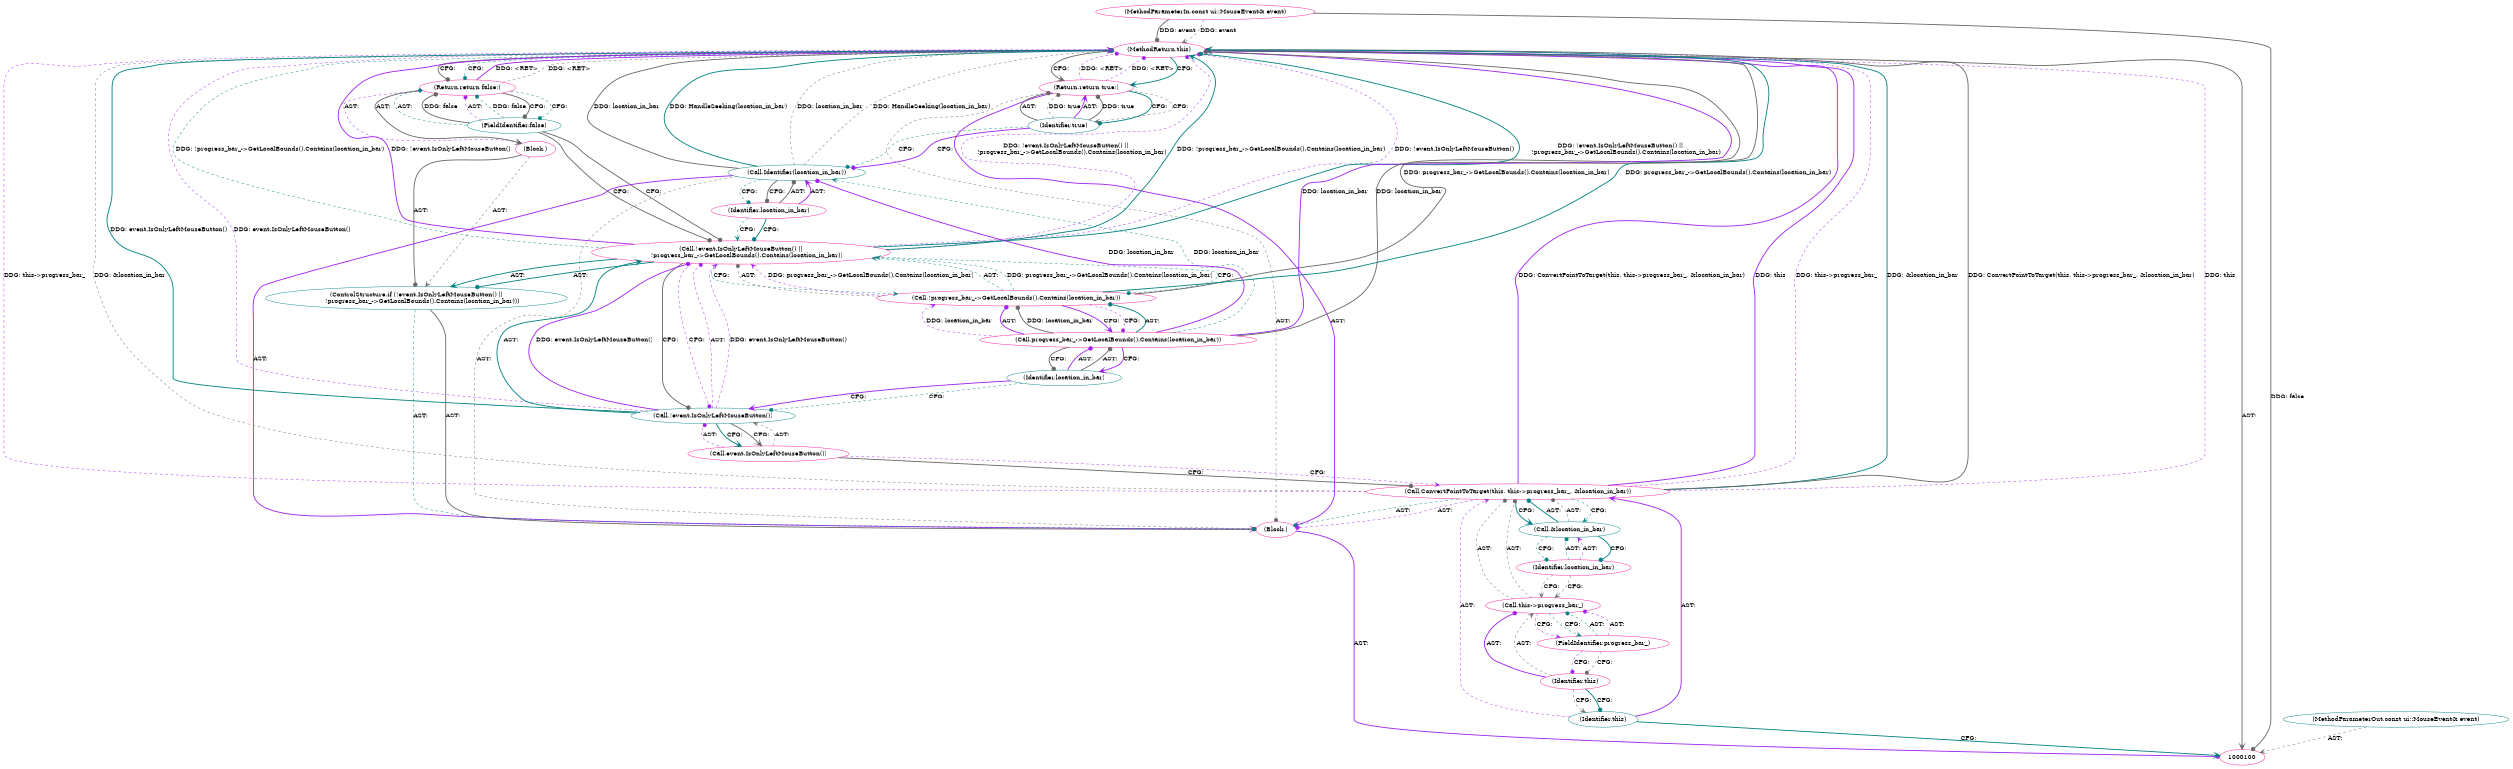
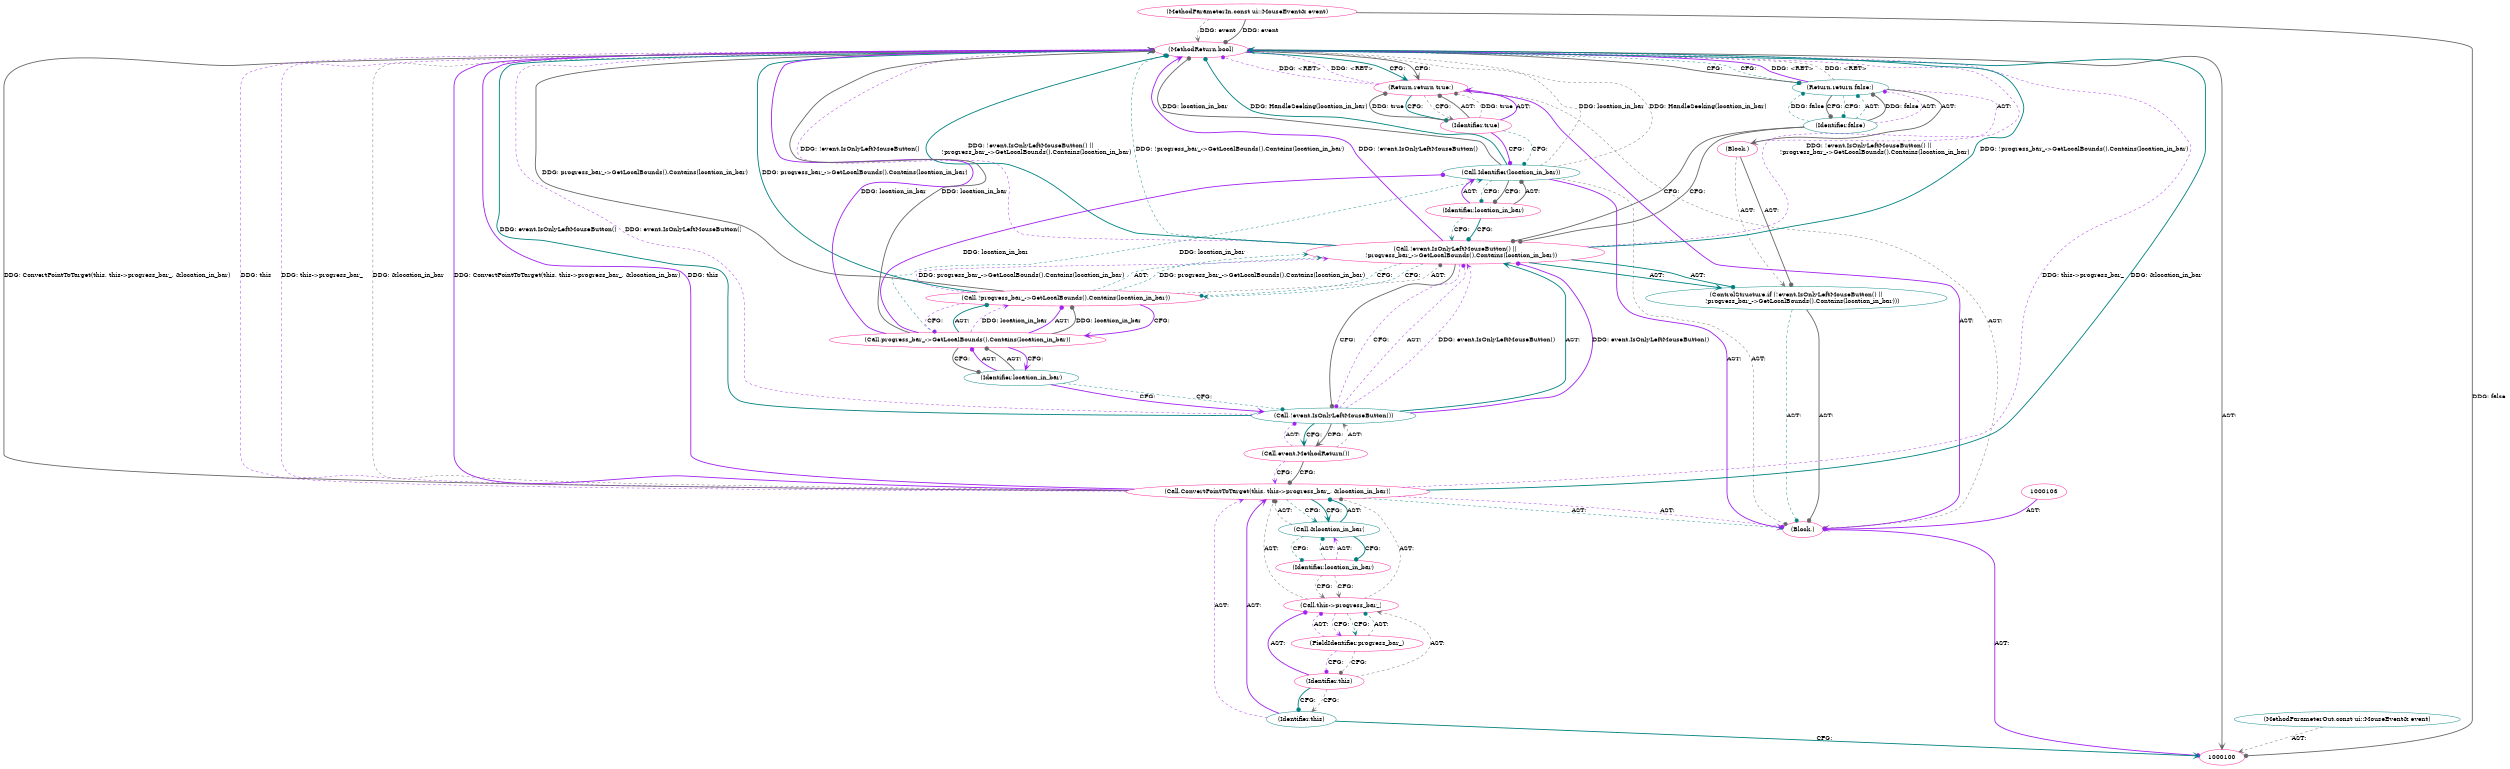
(1159, 50) -> (1201, 50)
(468, 88) -> (1840, 88)
(514, 126) -> (1840, 126)
(1064, 126) -> (1476, 126)
(768, 454) -> (1306, 454)
none -> (2044, 492)
